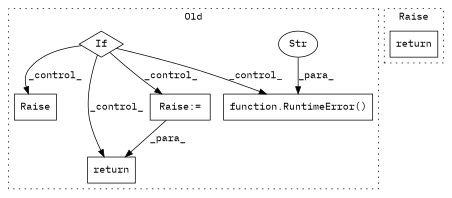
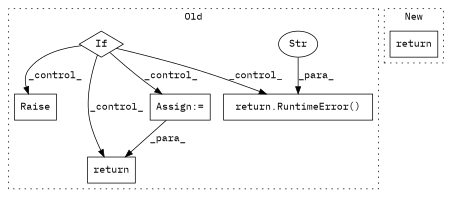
(414, 17) -> (414, 17)
(180, 107) -> (180, 107)
(298, 107) -> (298, 107)
